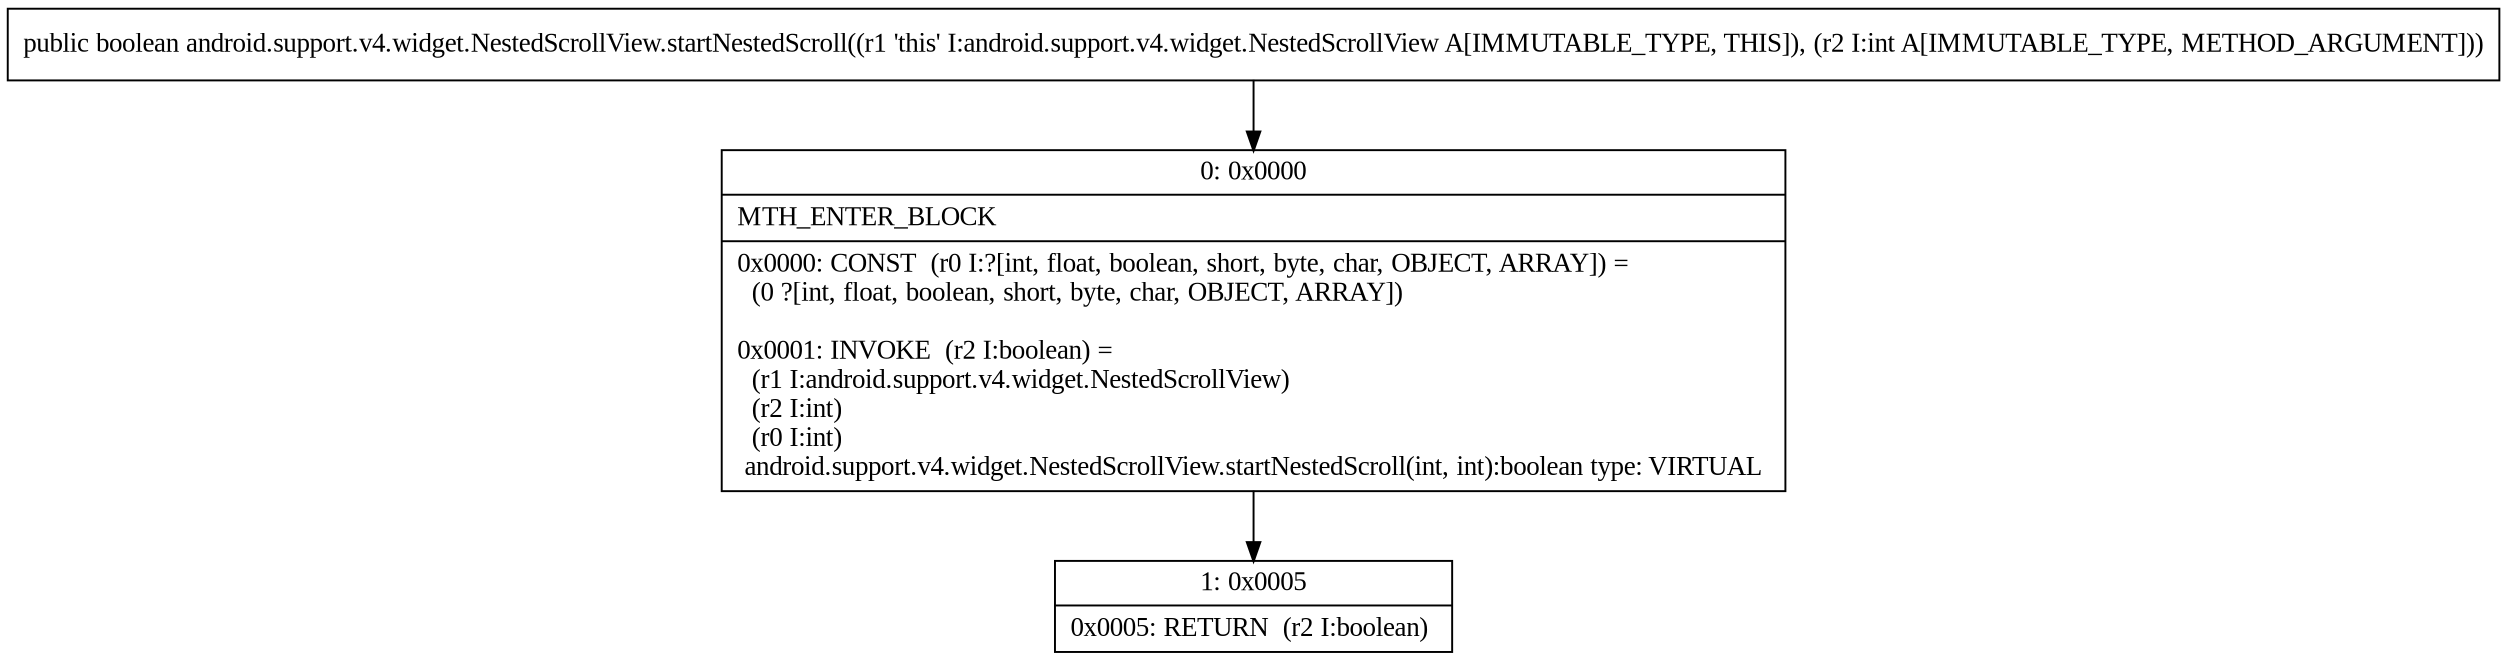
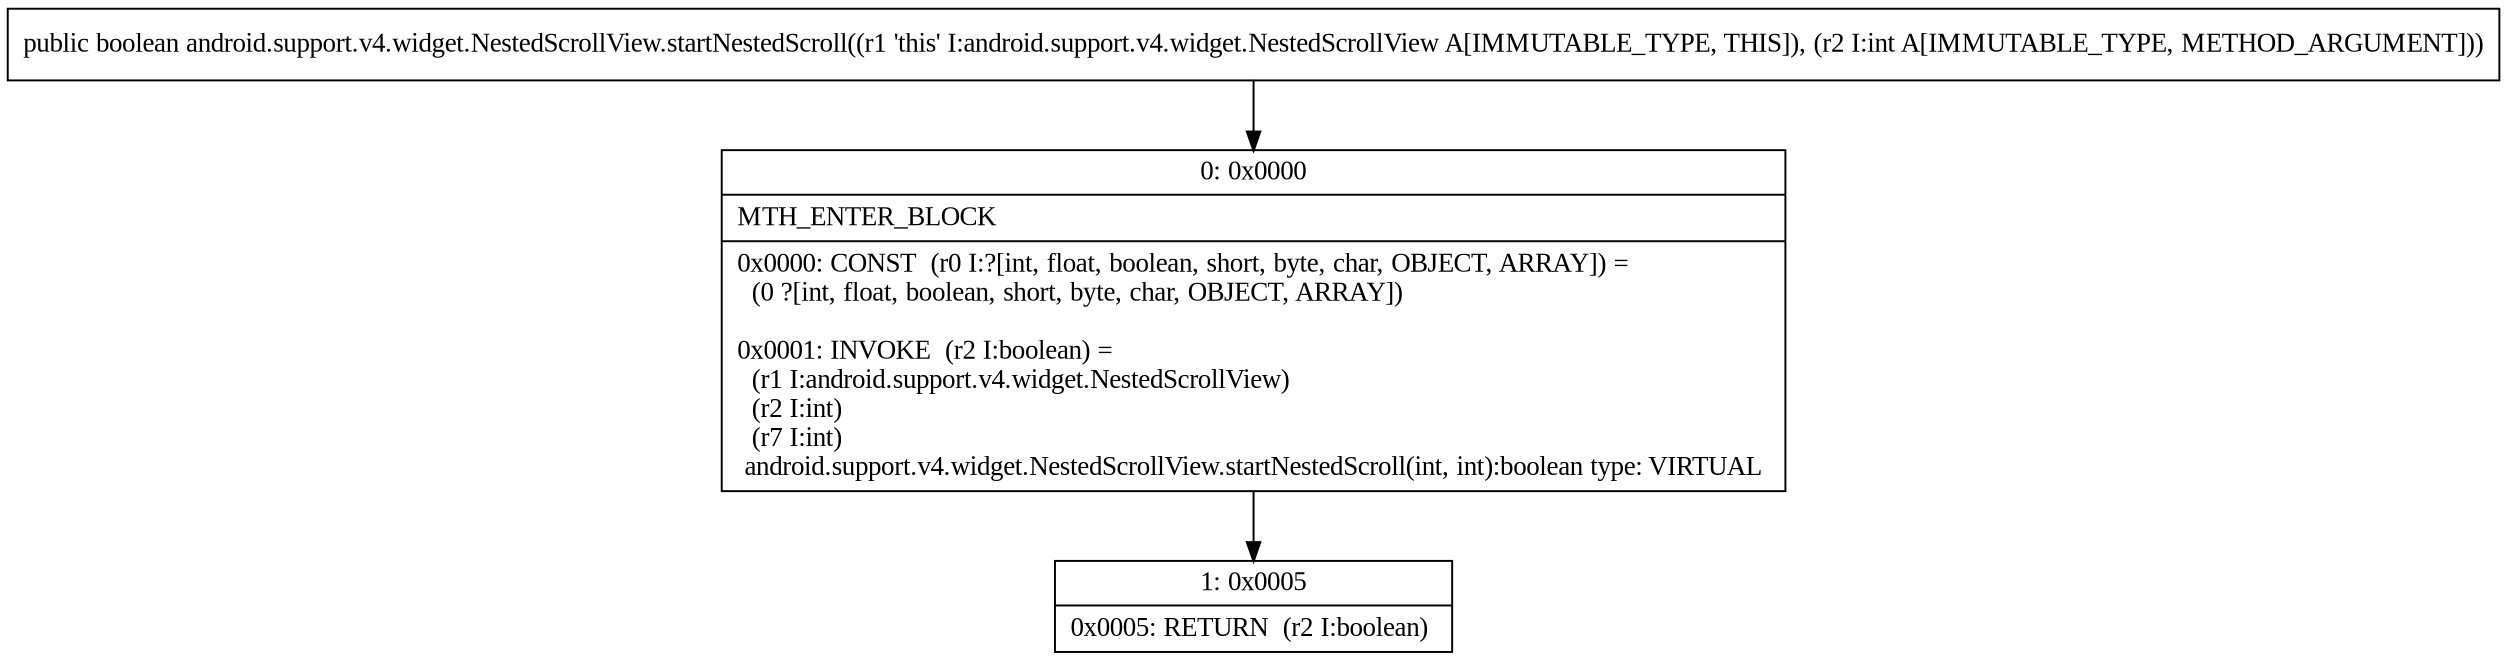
(790, 438) -> (790, 438)
